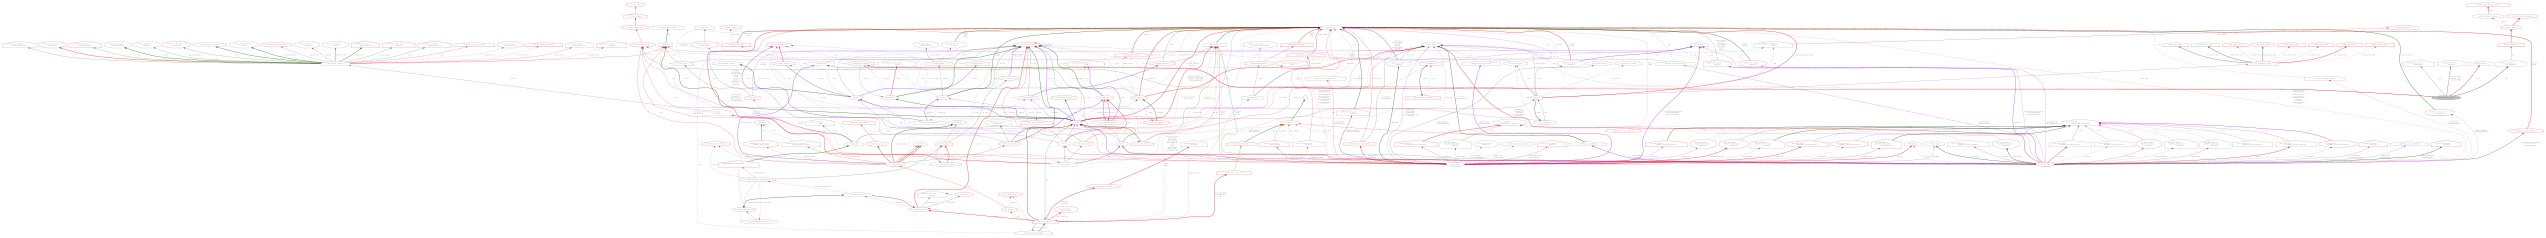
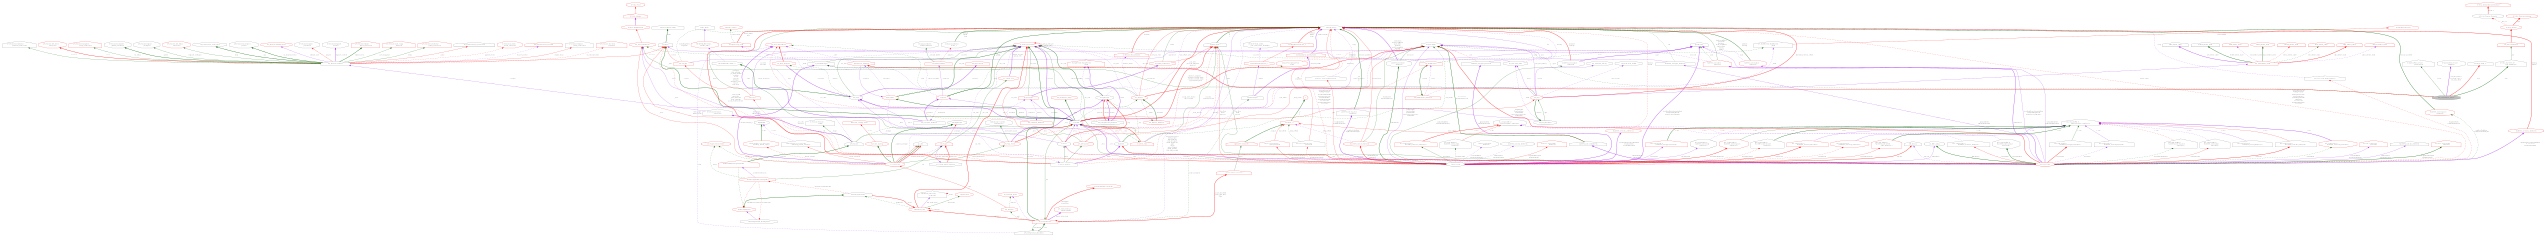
(1175, 32) -> (1175, 32)
(897, 64) -> none
(1194, 144) -> none
(2149, 144) -> none
none -> (1552, 163)
